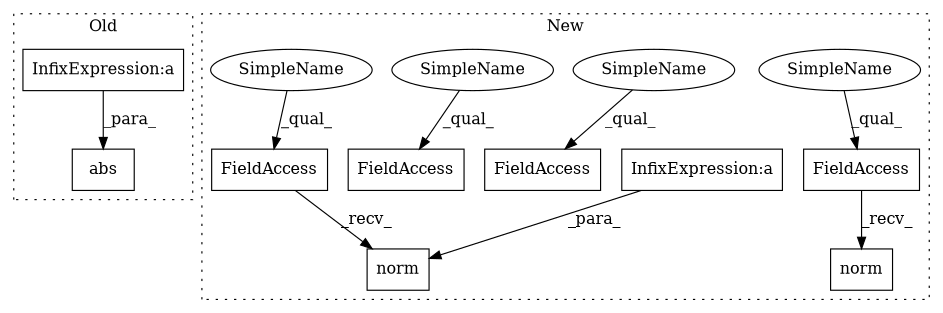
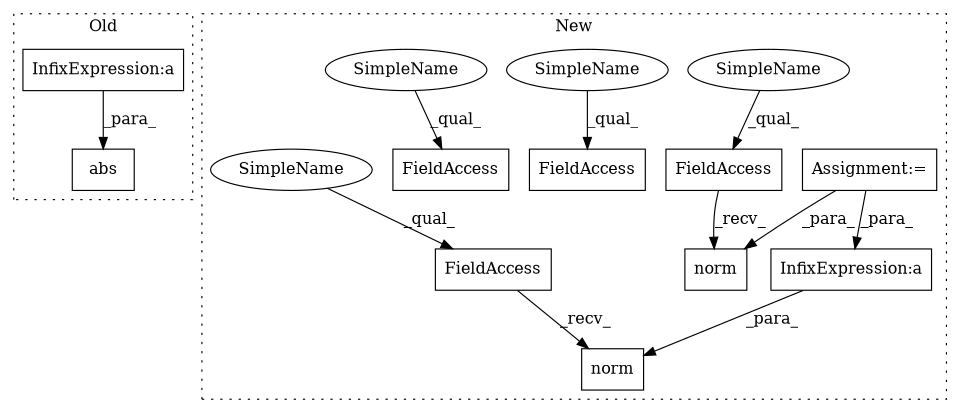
none -> (870, 170)
